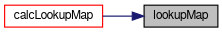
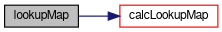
(117, 16) -> (93, 16)
